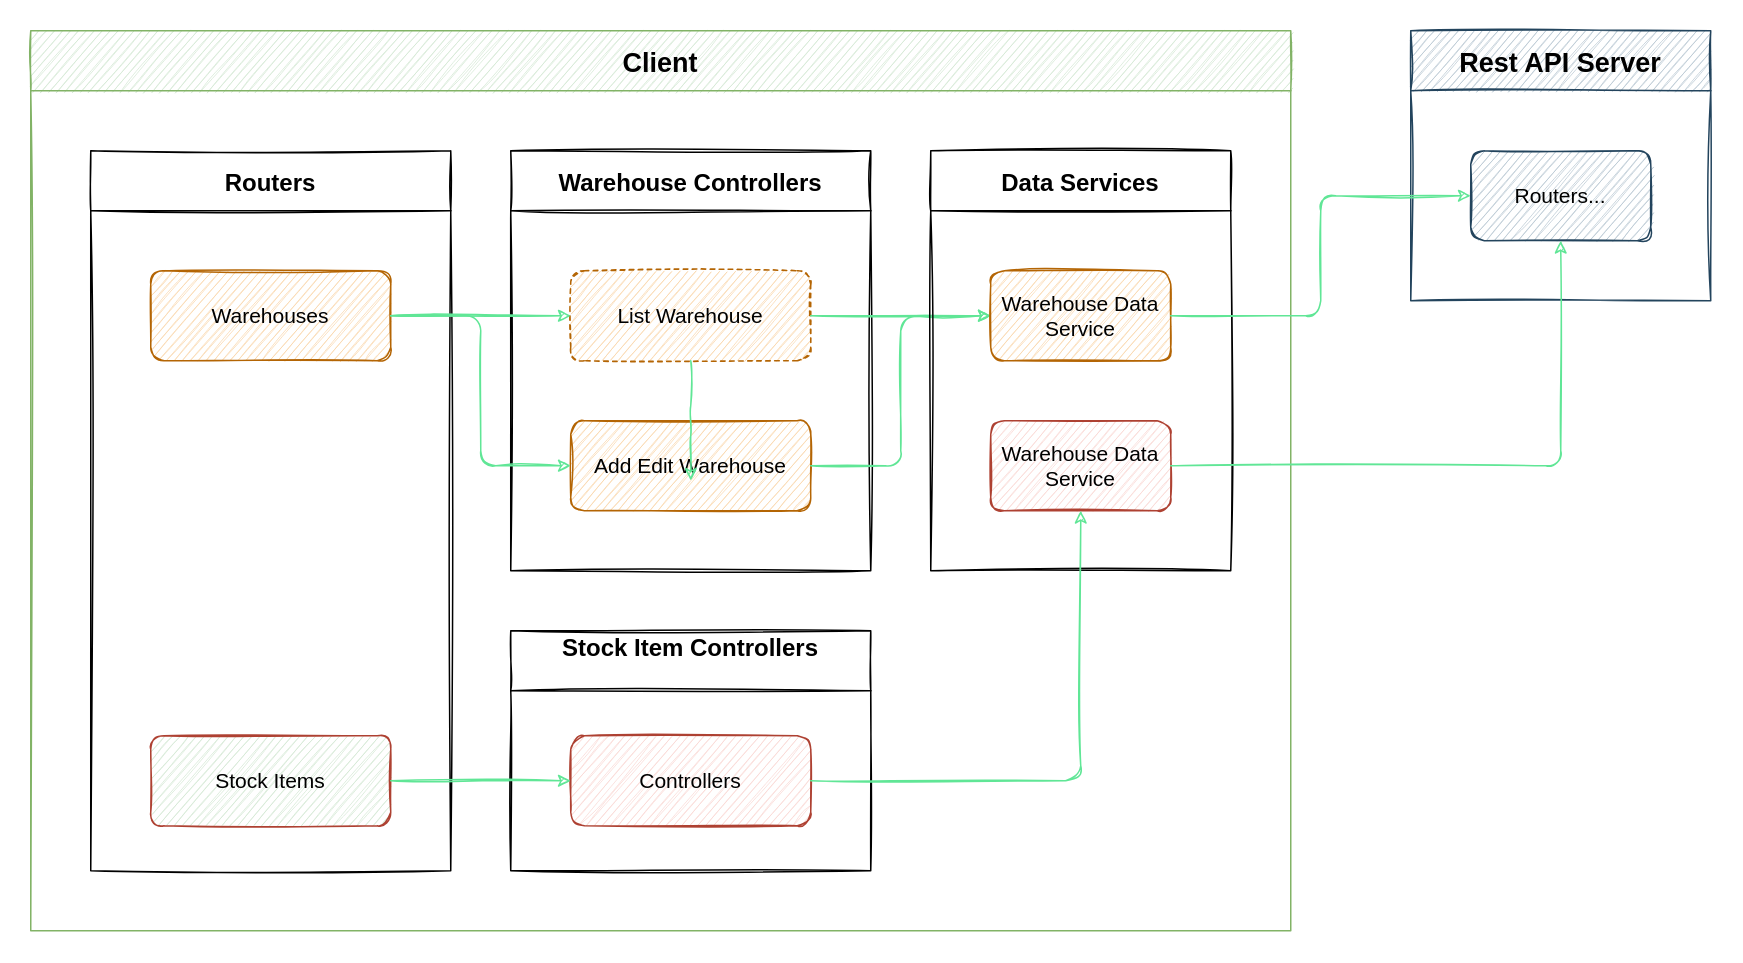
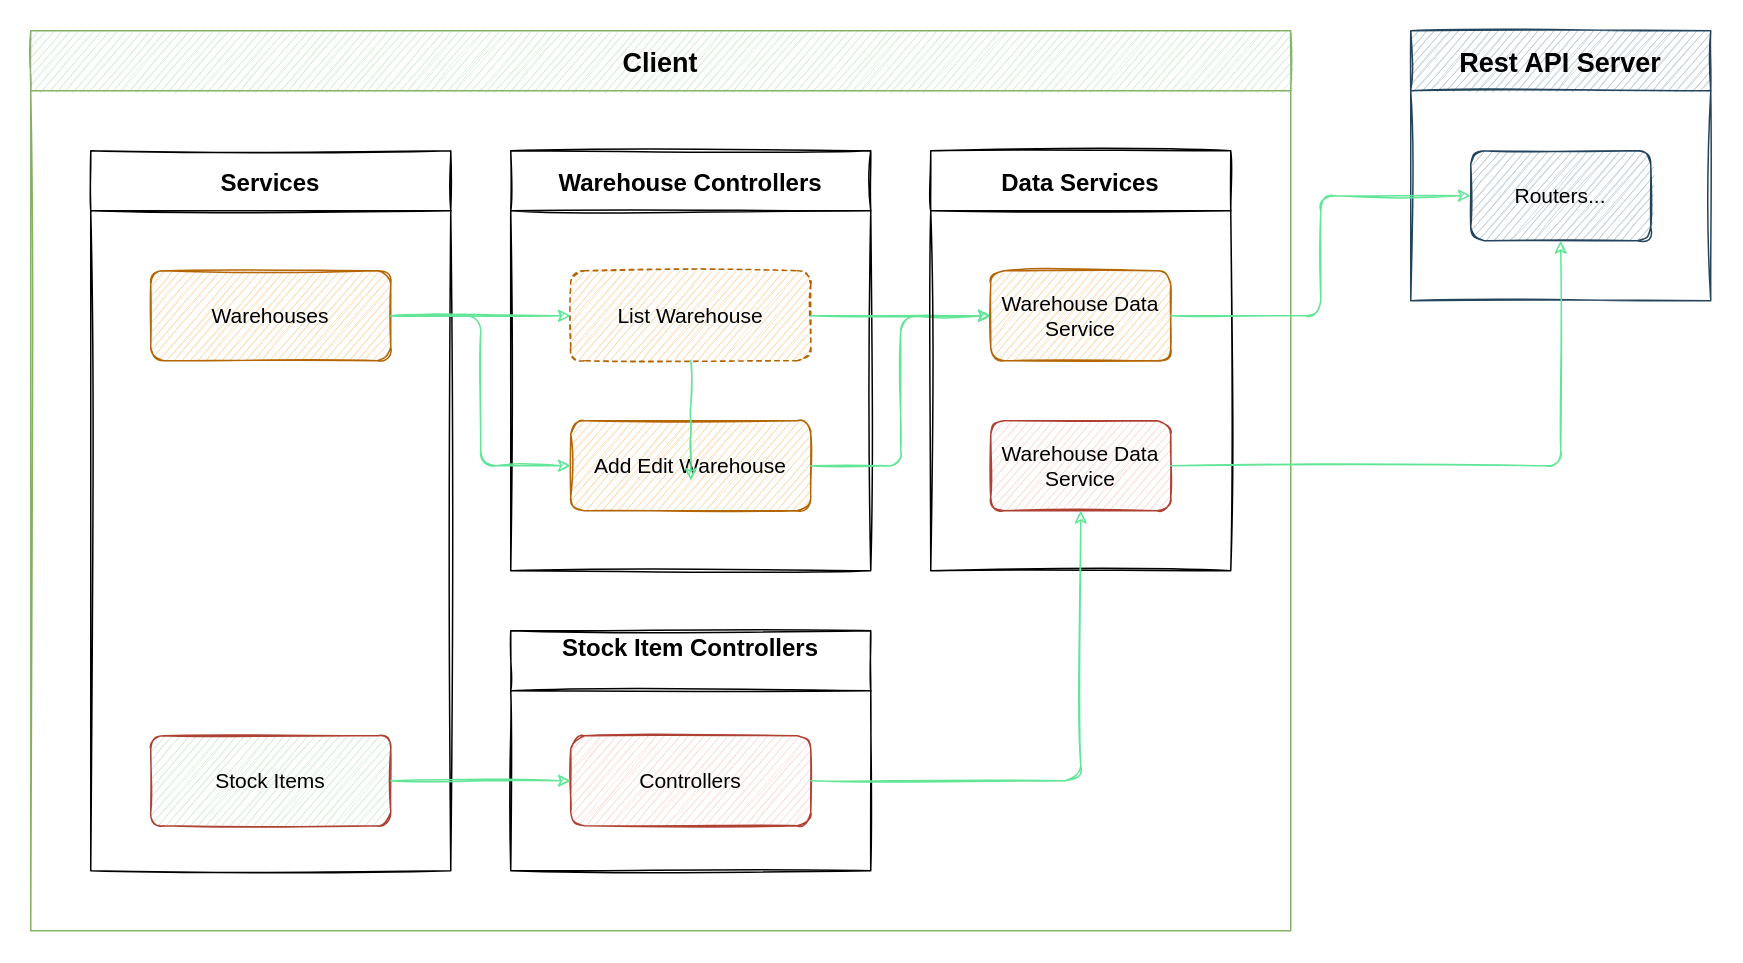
(270, 183) -> (270, 183)
